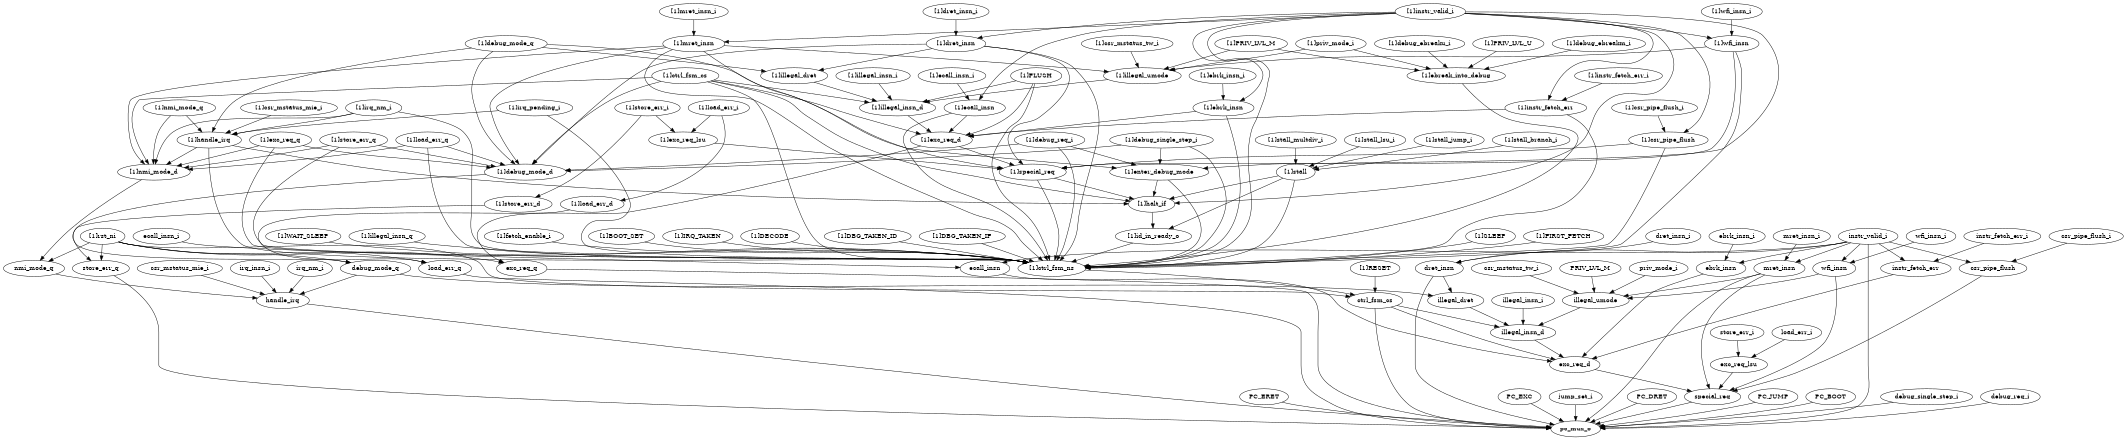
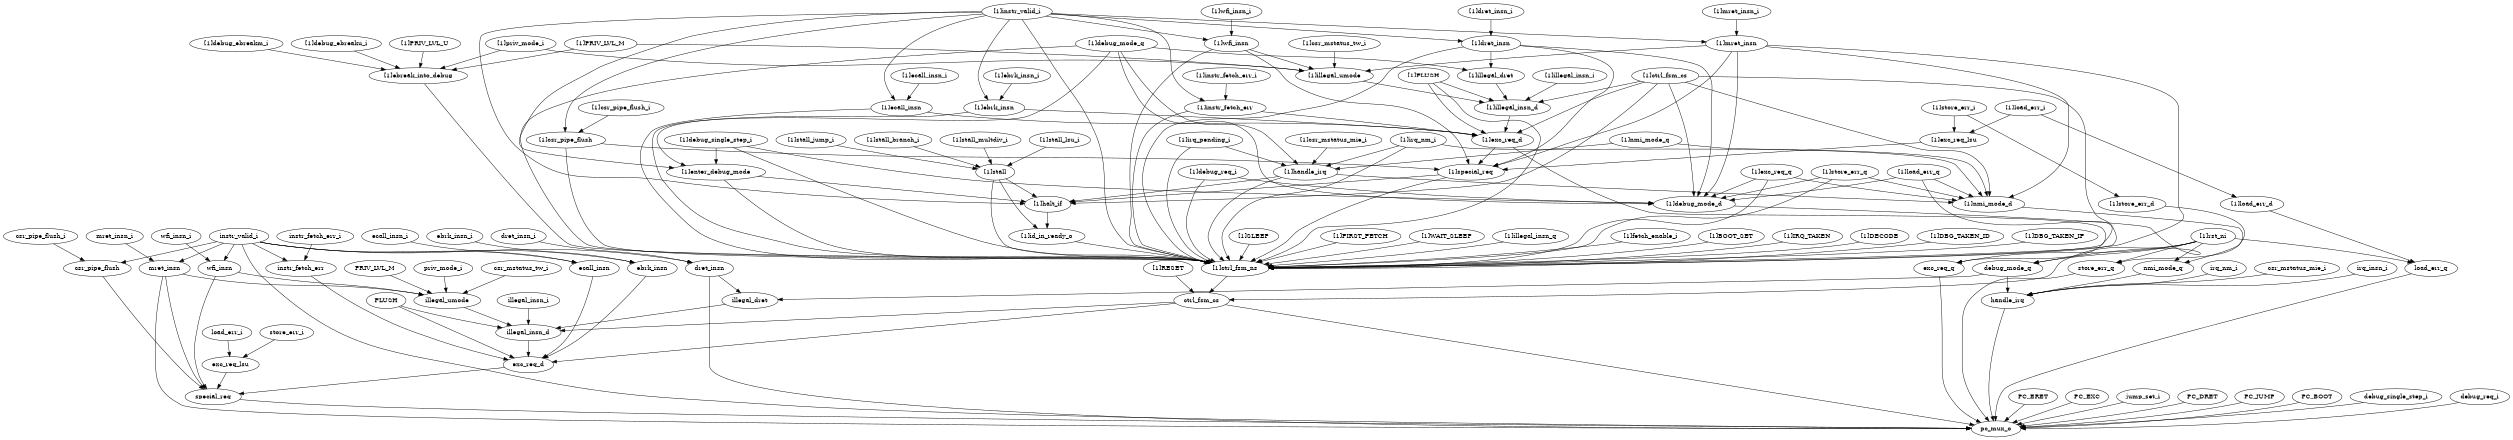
(1101, 155) -> none
none -> (558, 214)
none -> (386, 300)
